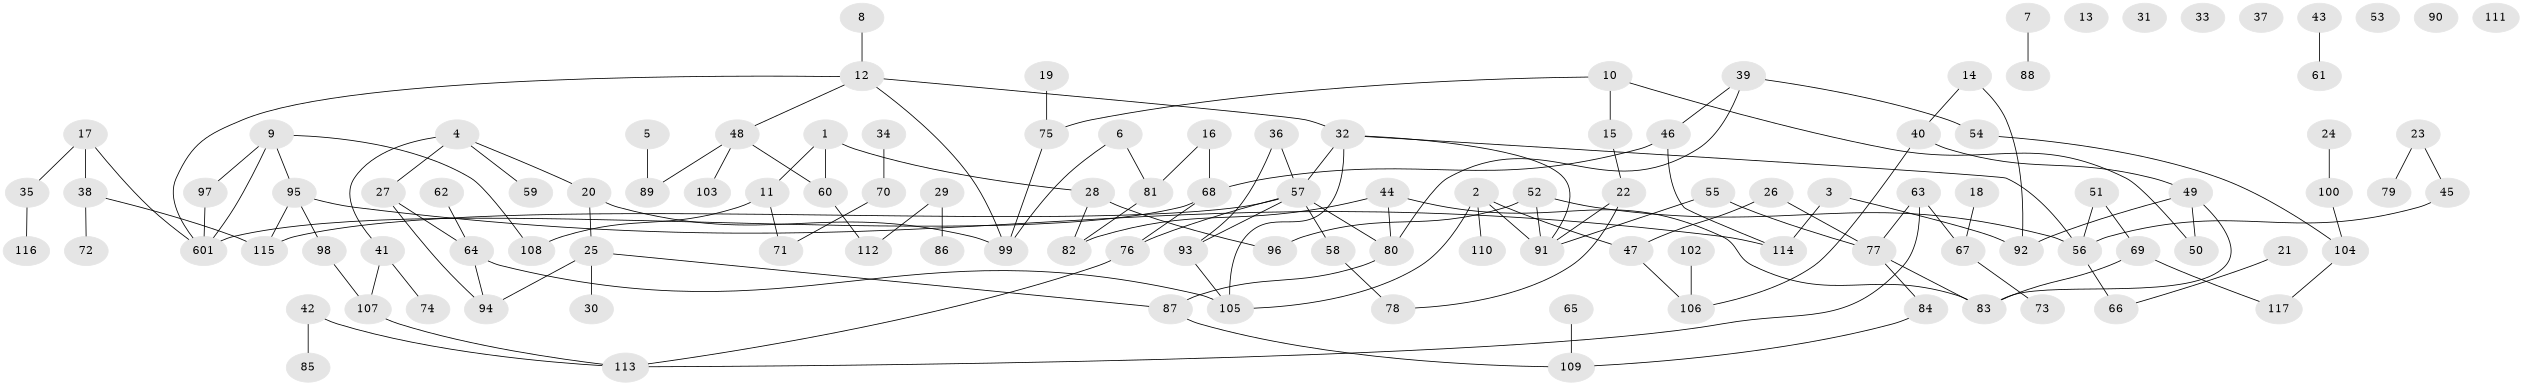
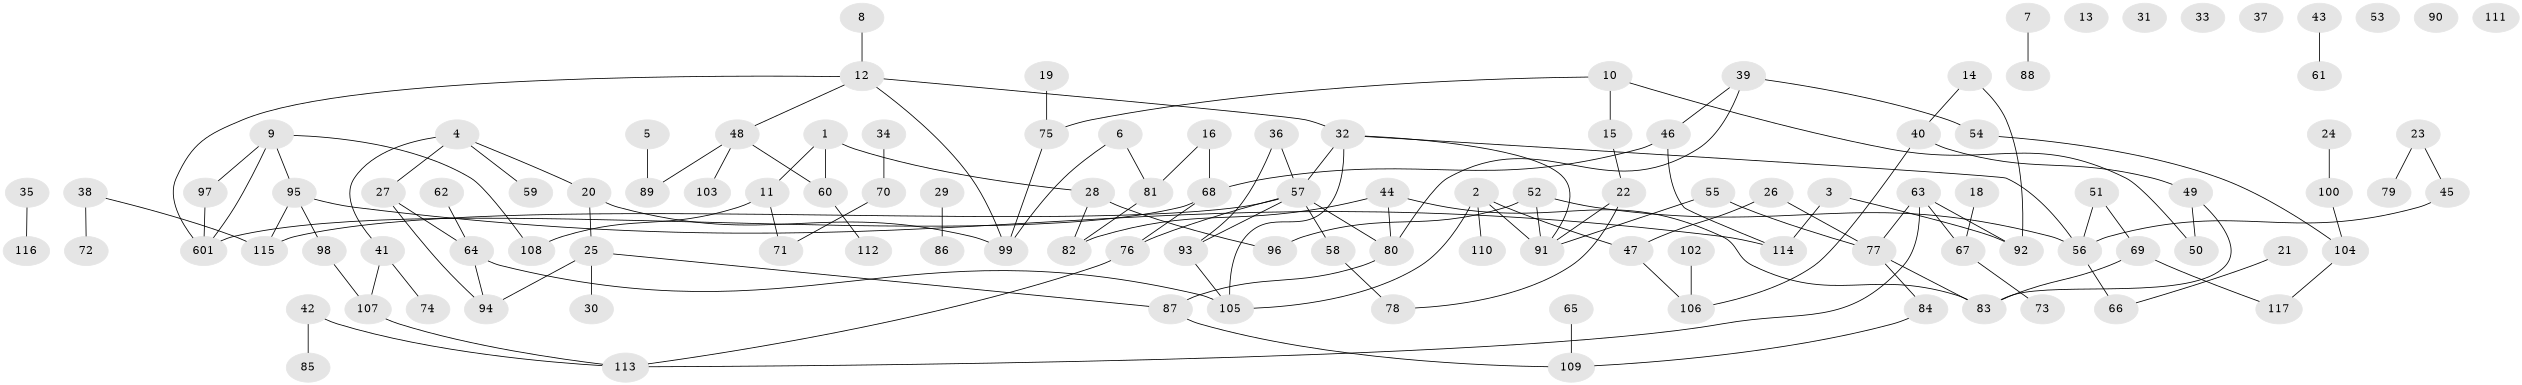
(86, 134) -> none
(2104, 218) -> (1979, 227)
(905, 222) -> none
